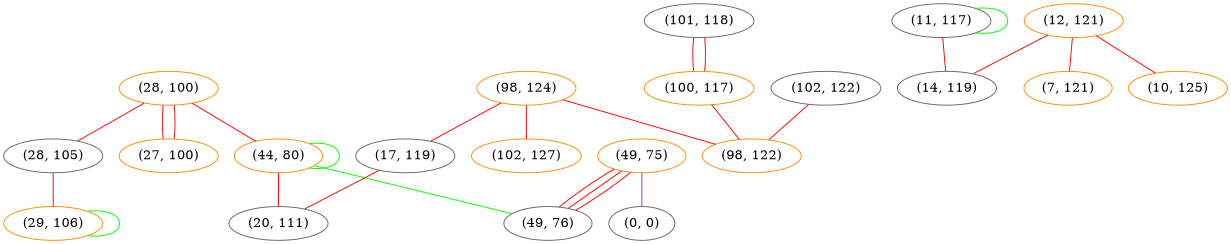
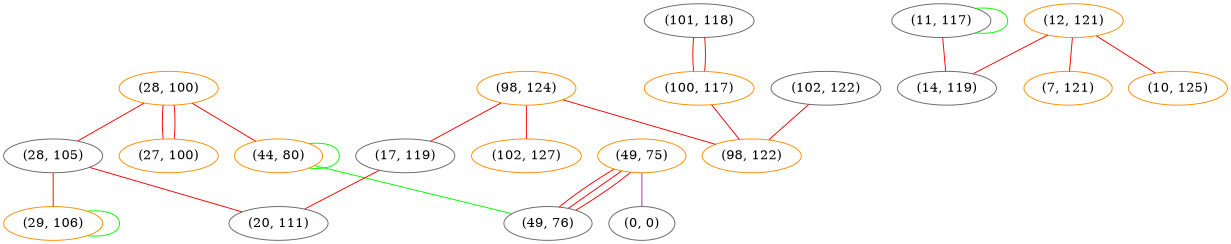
(279, 190) -> (166, 190)
